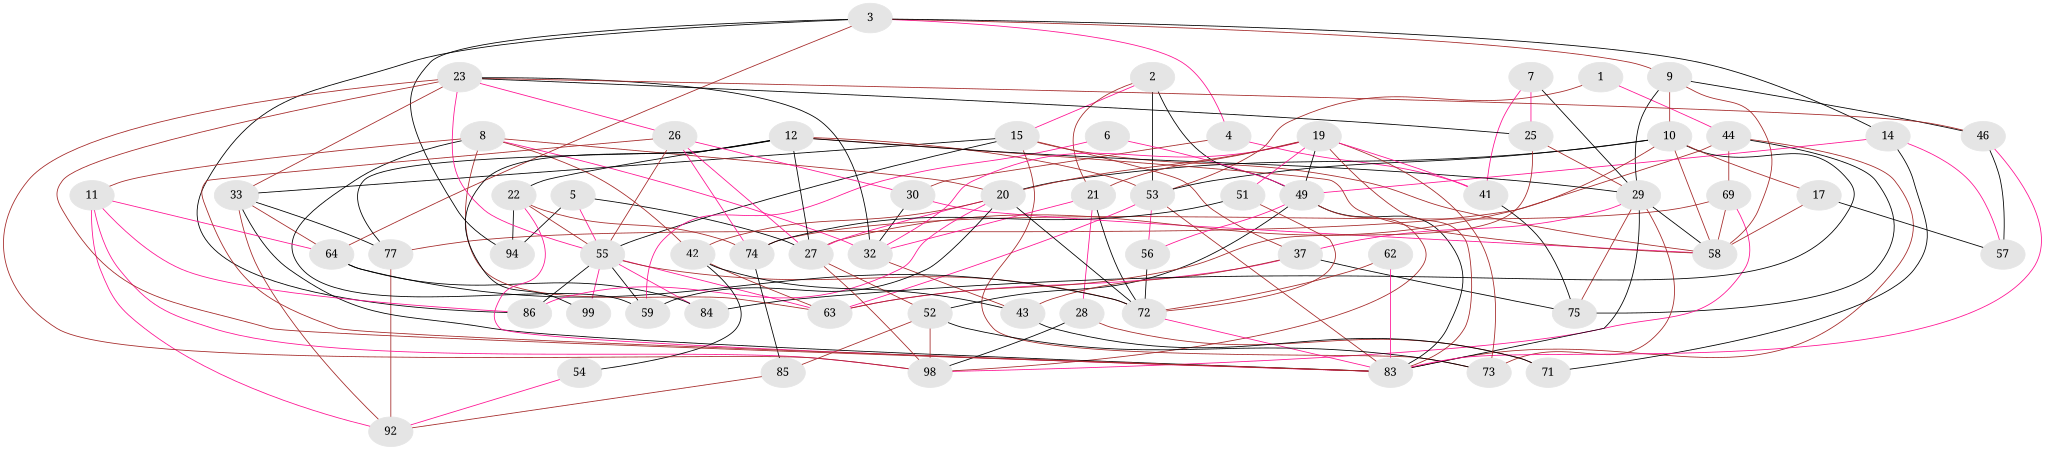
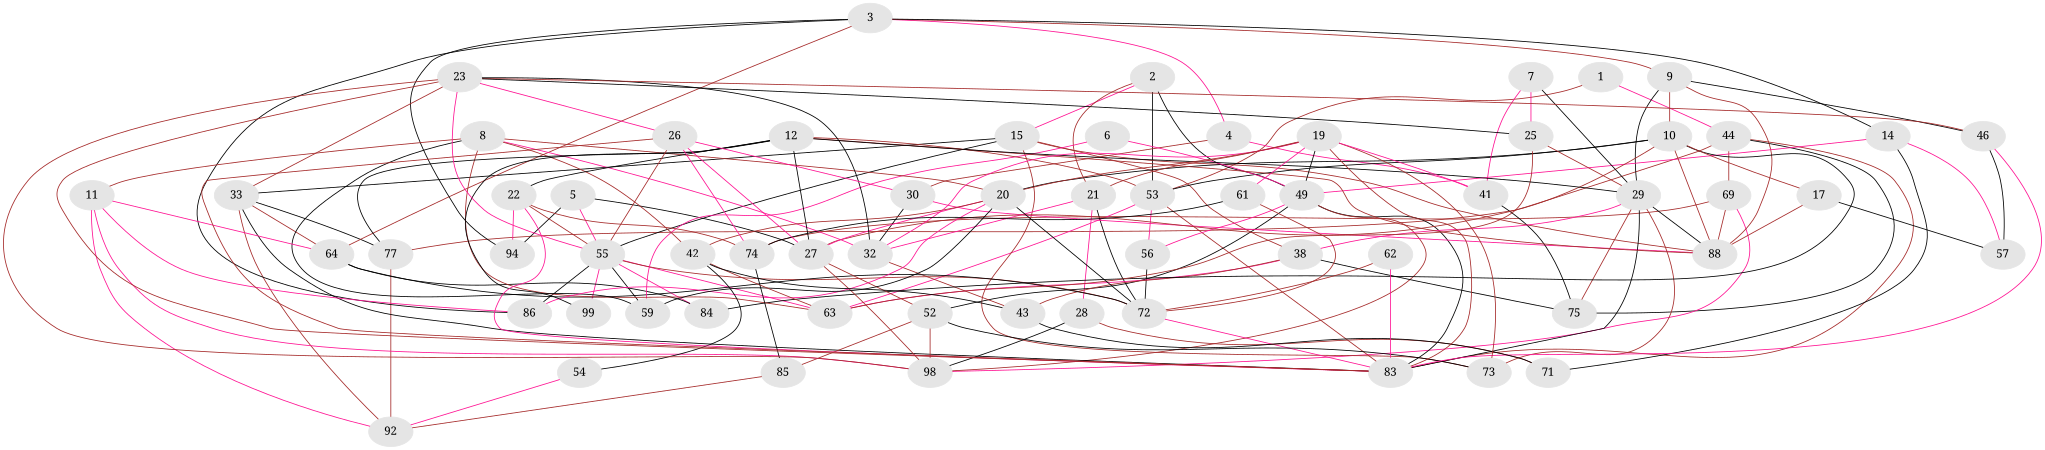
(1243, 195) -> (1243, 195)
(513, 220) -> (513, 220)
(1300, 254) -> (1300, 254)
(1715, 254) -> (1715, 254)
